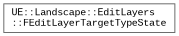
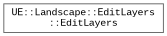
(89, 18) -> (84, 18)
